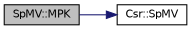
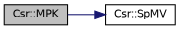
(42, 15) -> (36, 15)
